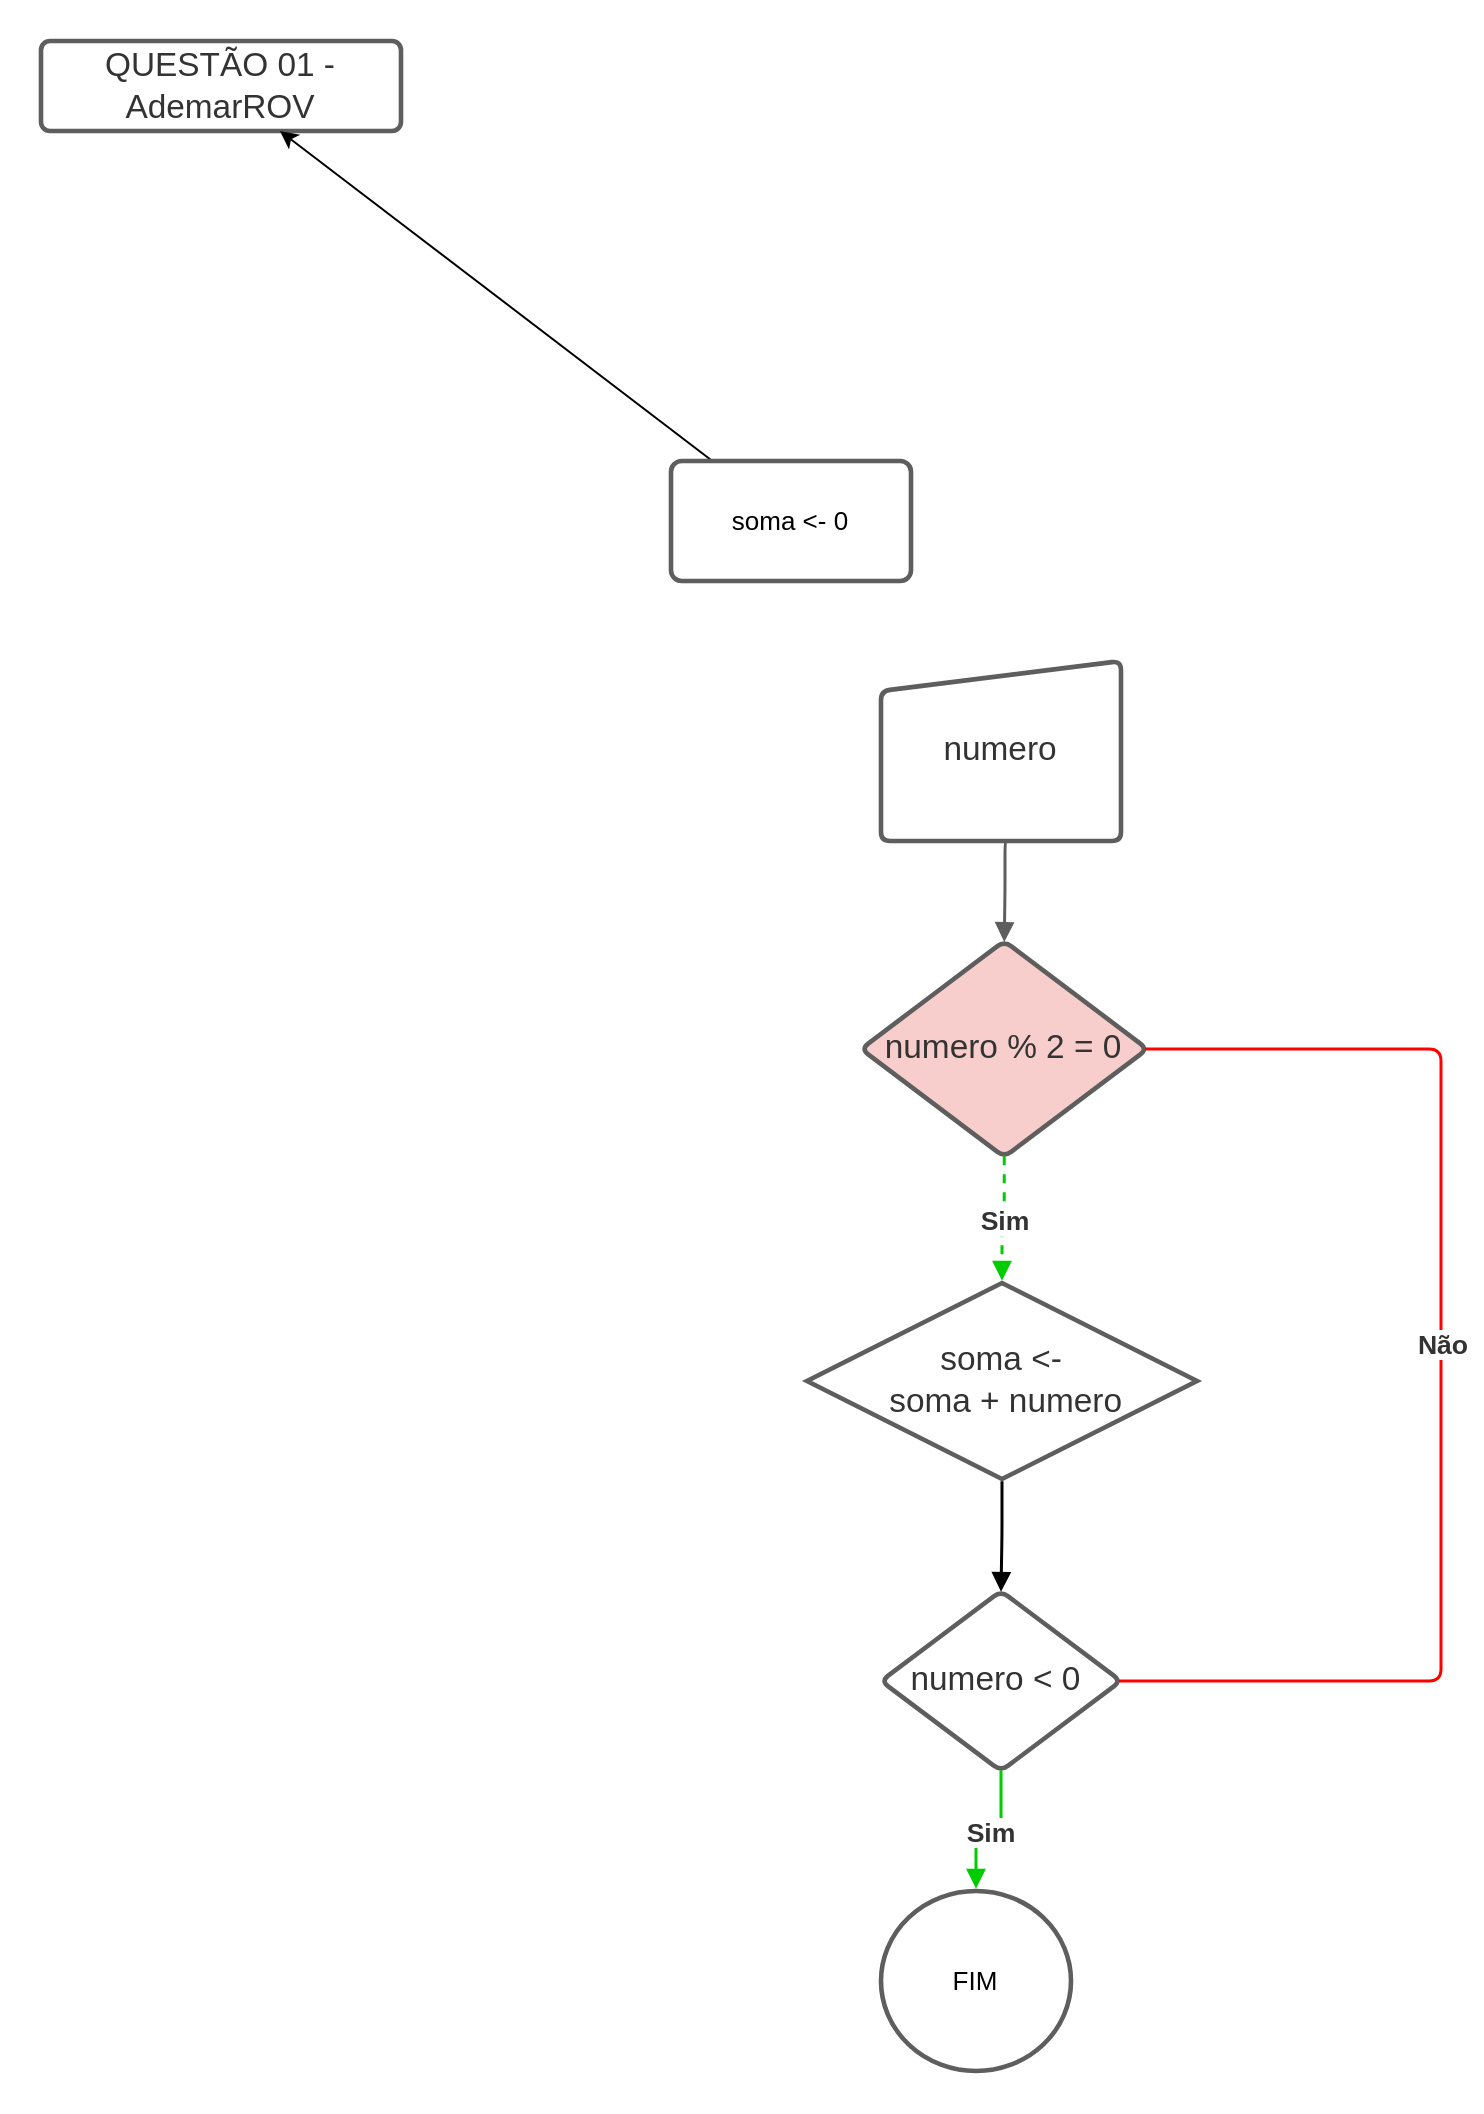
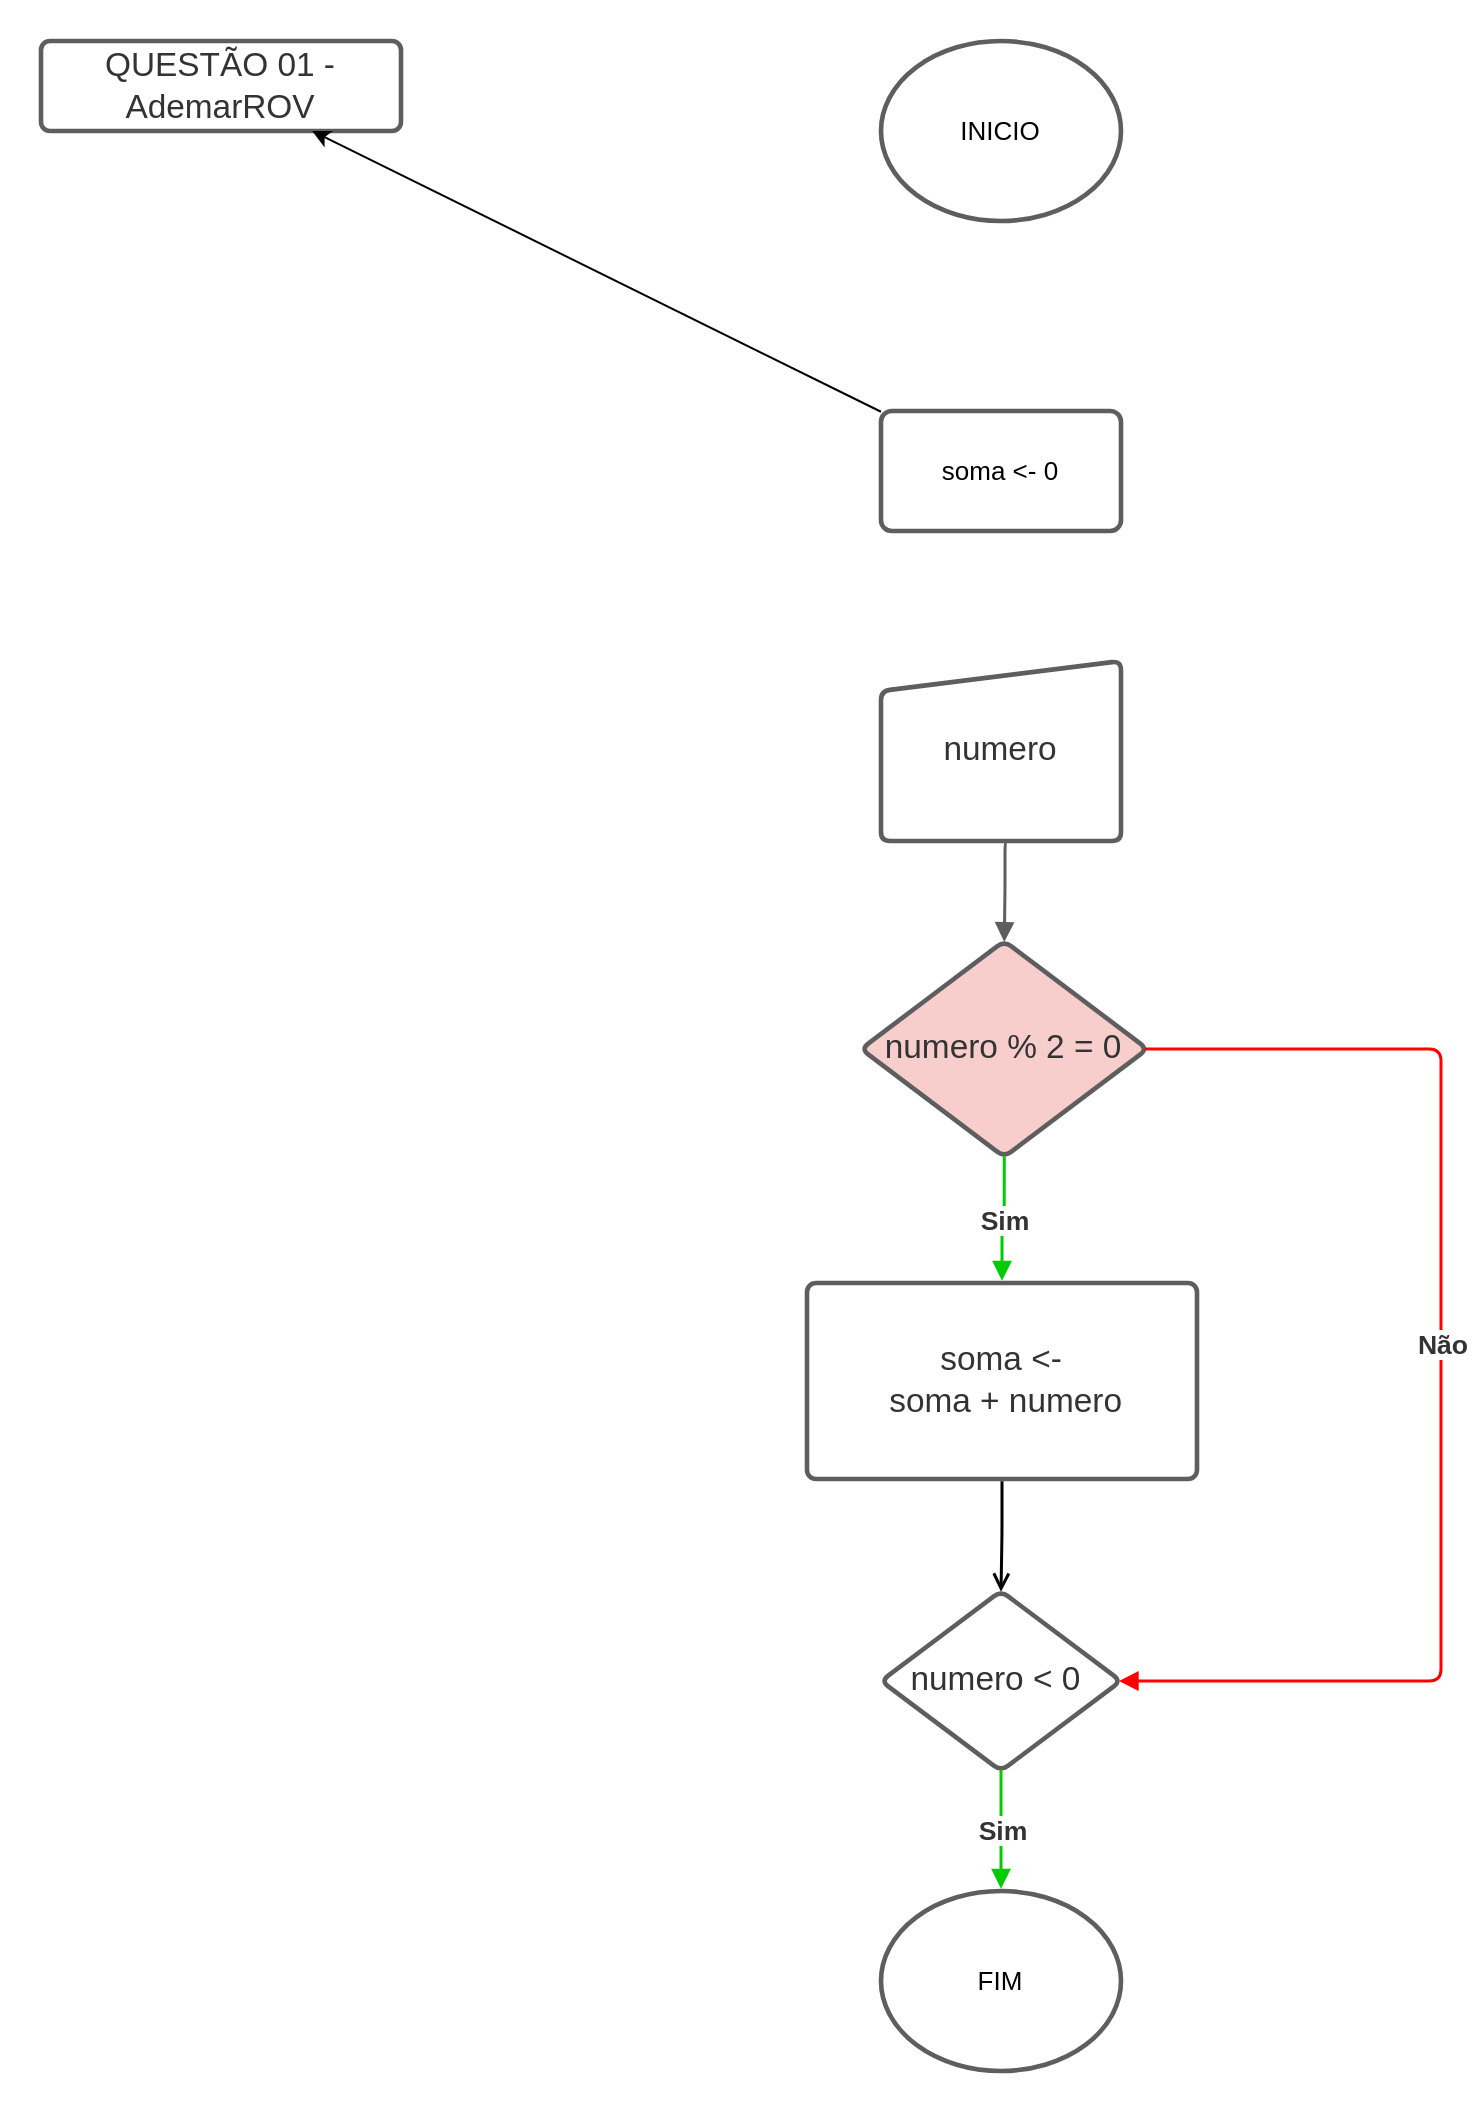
none -> (1001, 131)
(791, 521) -> (1001, 471)
(1004, 1185) -> (1004, 1185)
(1002, 1381) -> (1002, 1381)
(1001, 1571) -> (1001, 1576)
(1130, 1681) -> (1139, 1681)
(976, 1981) -> (1001, 1981)
